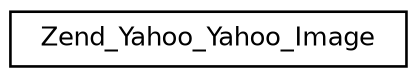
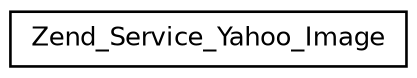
(208, 39) -> (208, 39)
